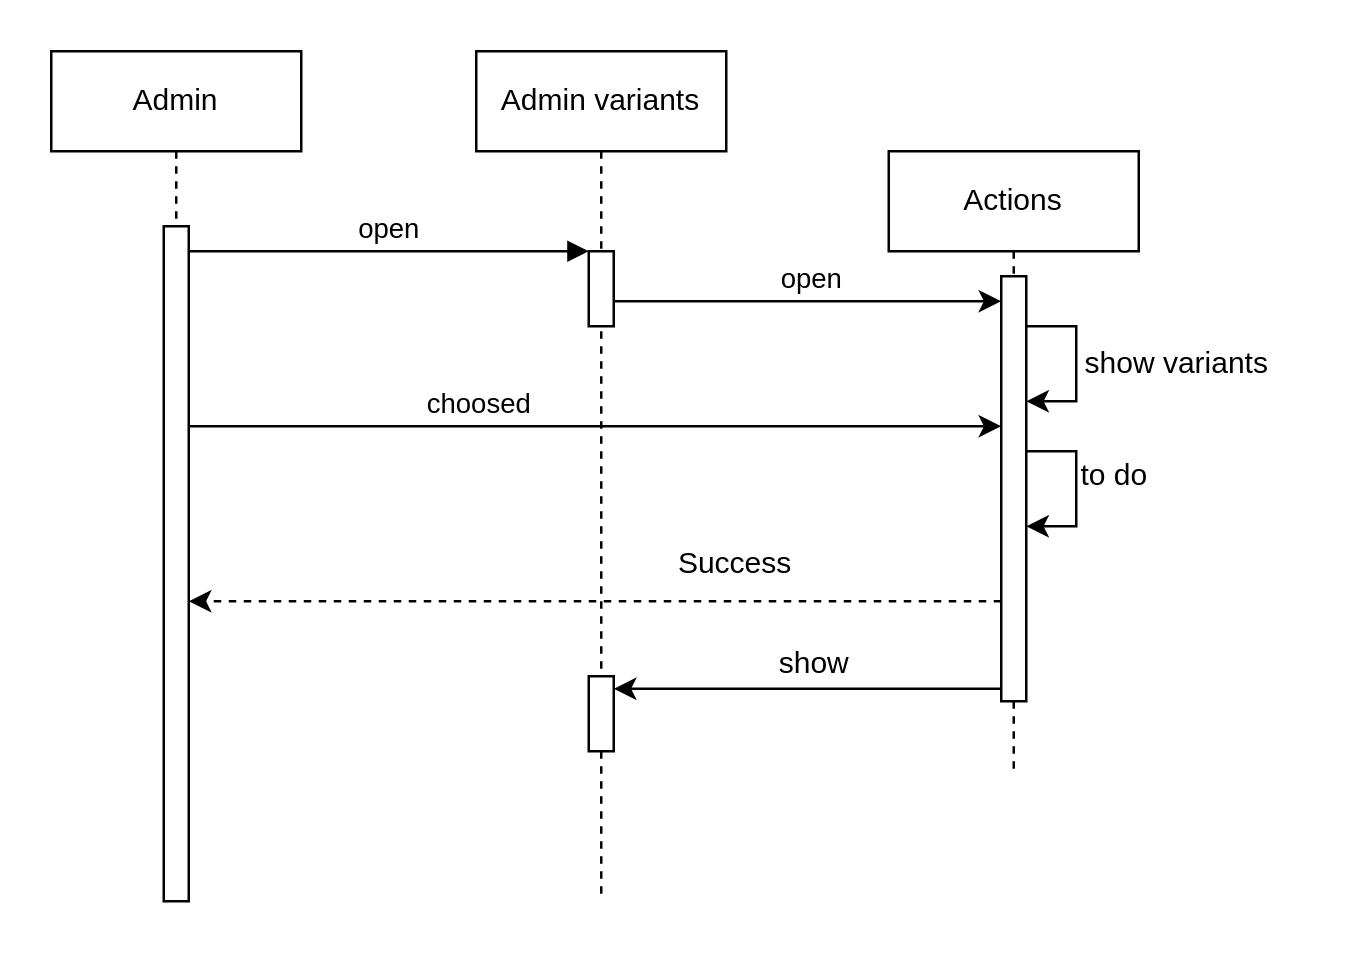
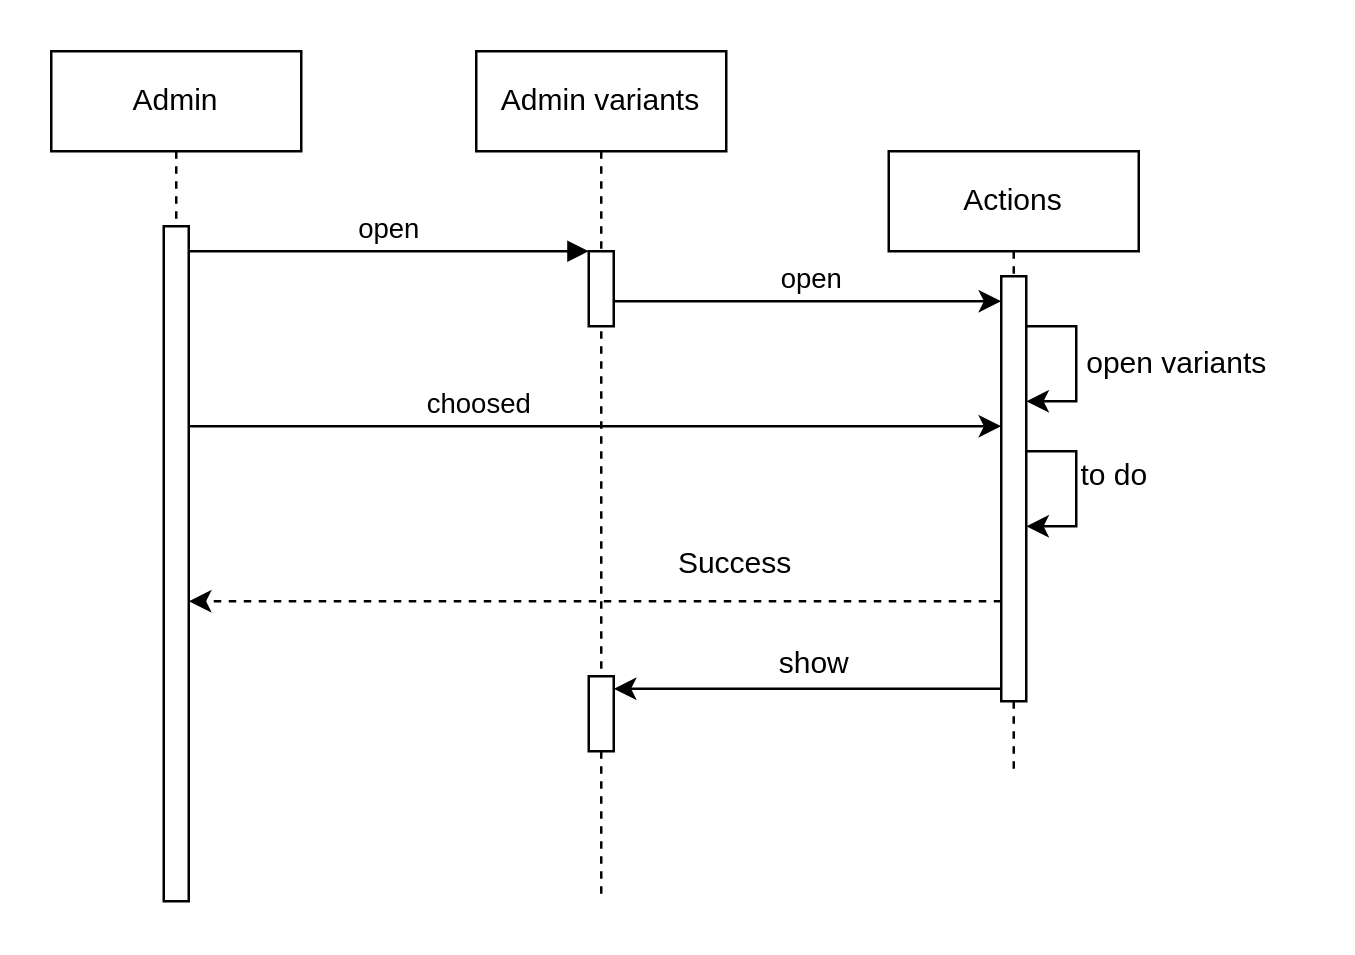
(1178, 364) -> (1178, 364)
